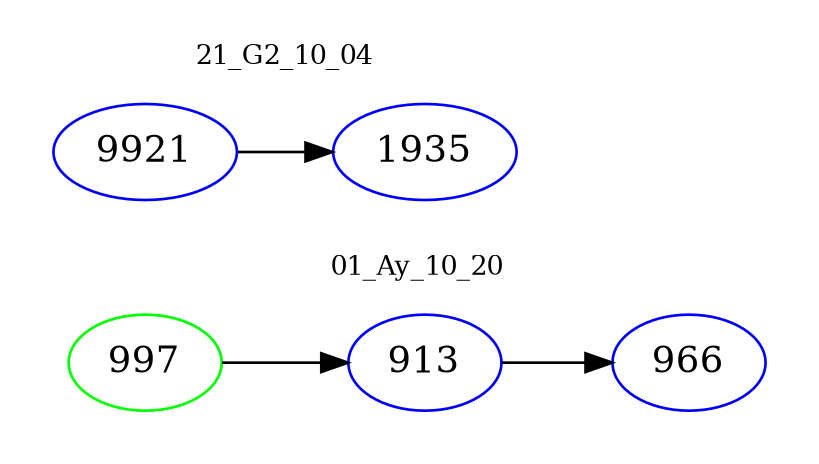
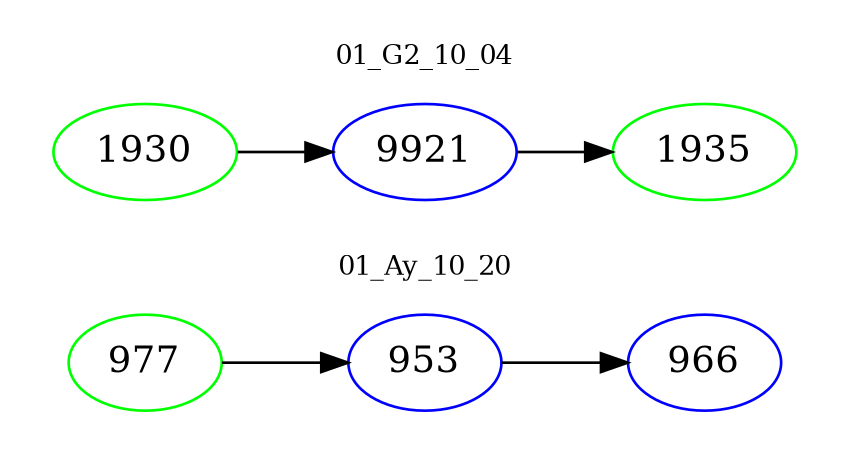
(285, 57) -> (425, 57)
none -> (145, 152)
(425, 152) -> (705, 152)
(145, 363) -> (145, 363)
(425, 363) -> (425, 363)
